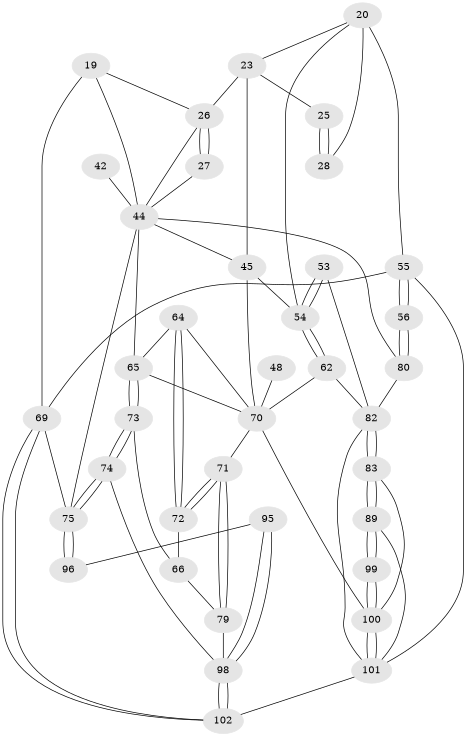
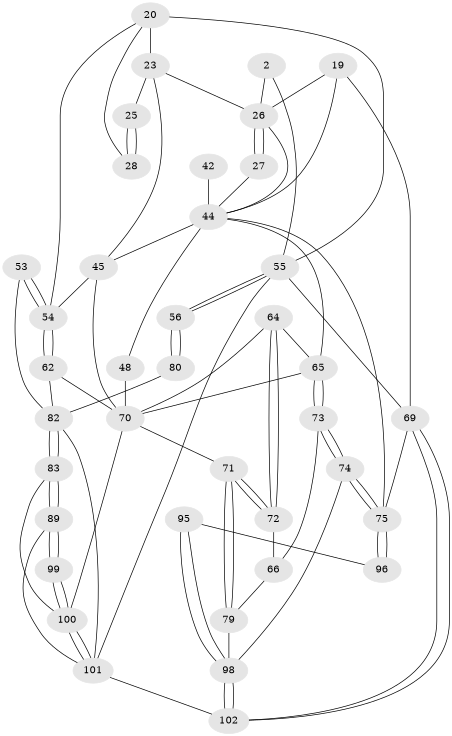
none -> (267, 66)
(312, 239) -> (160, 289)
